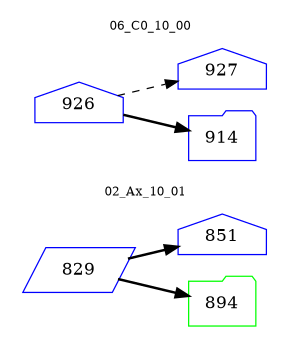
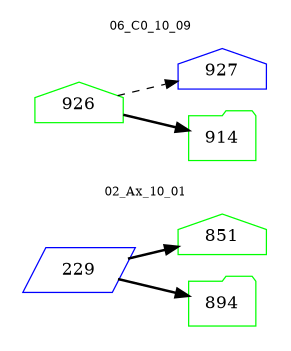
(151, 27) -> (151, 27)
(79, 105) -> (79, 105)
(222, 138) -> (222, 138)
(222, 236) -> (222, 236)
(79, 270) -> (79, 270)
